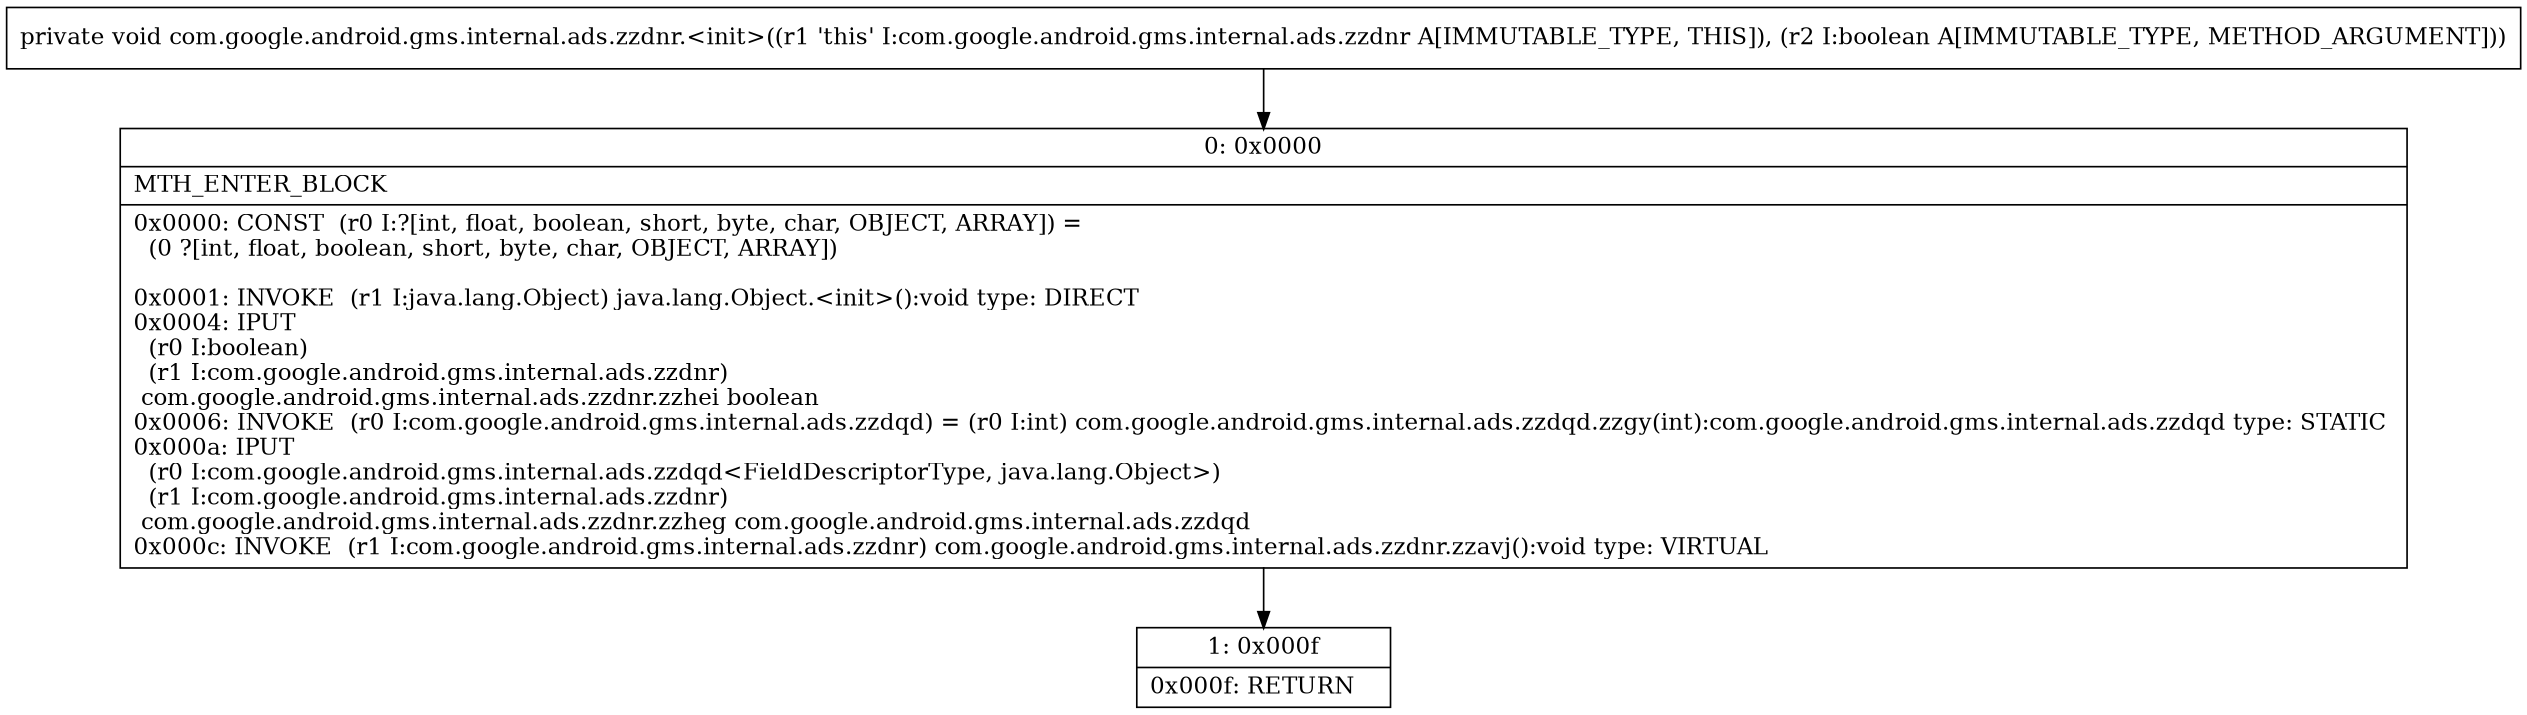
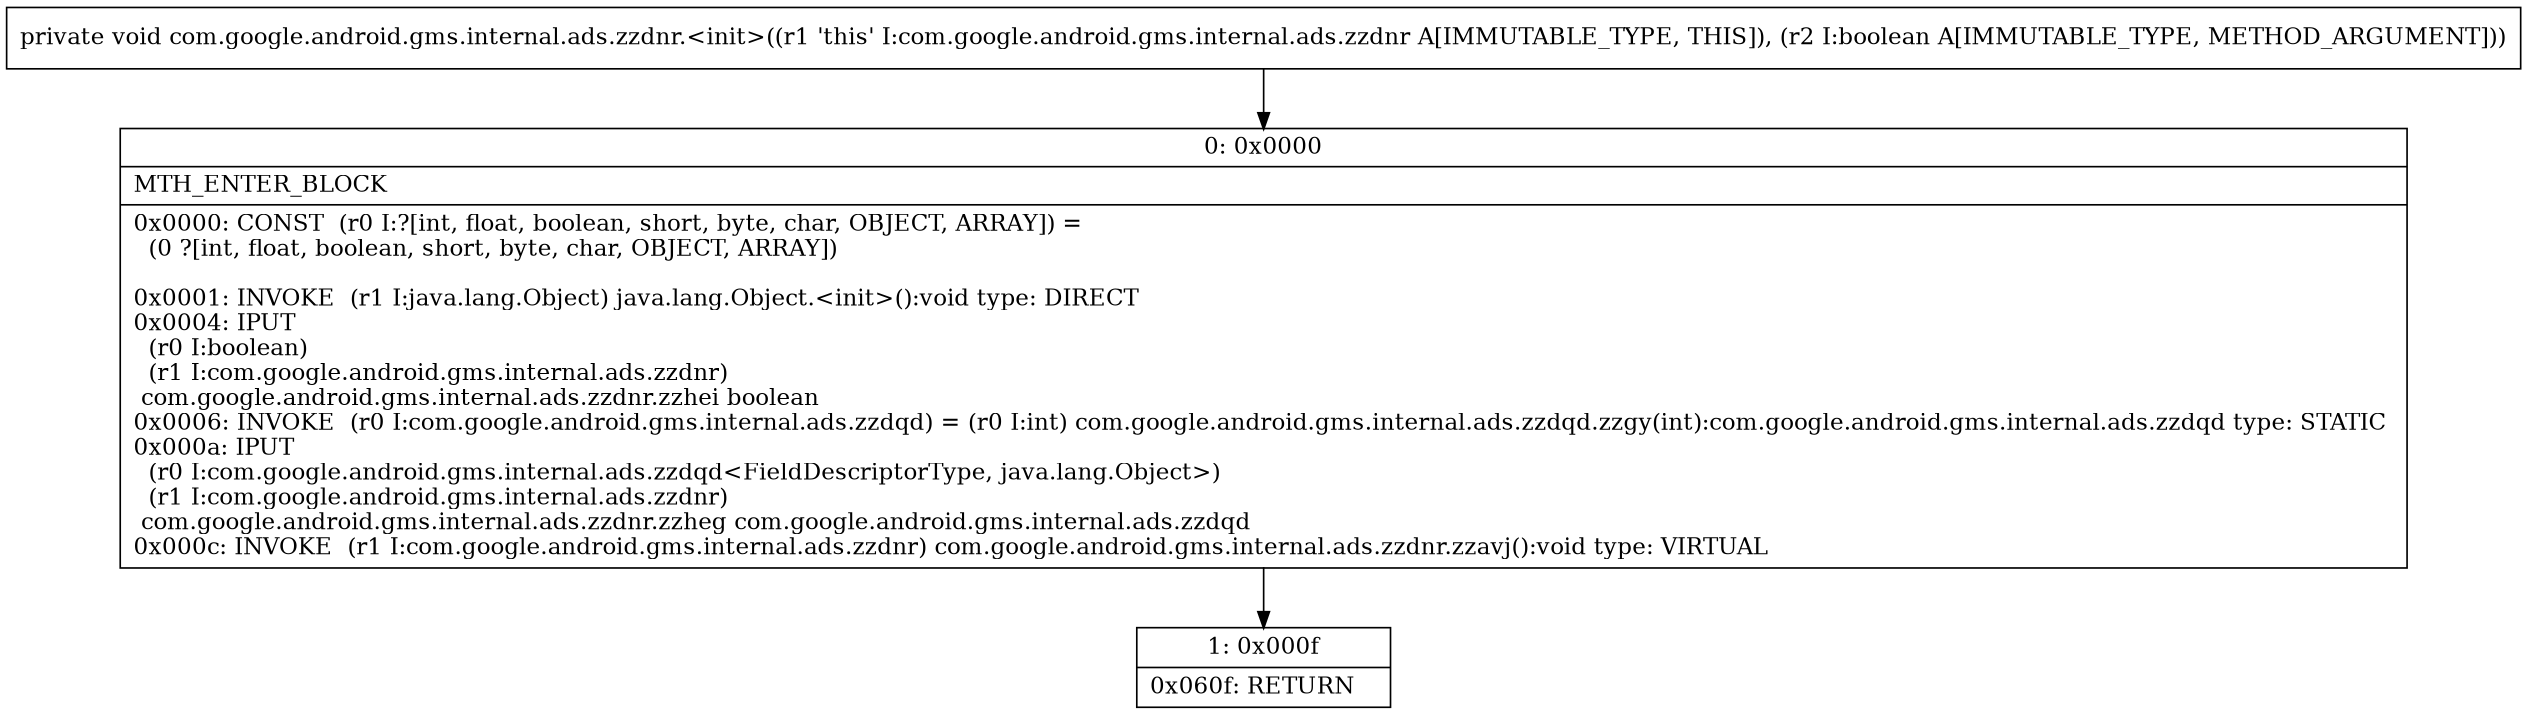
(1264, 687) -> (1264, 687)
